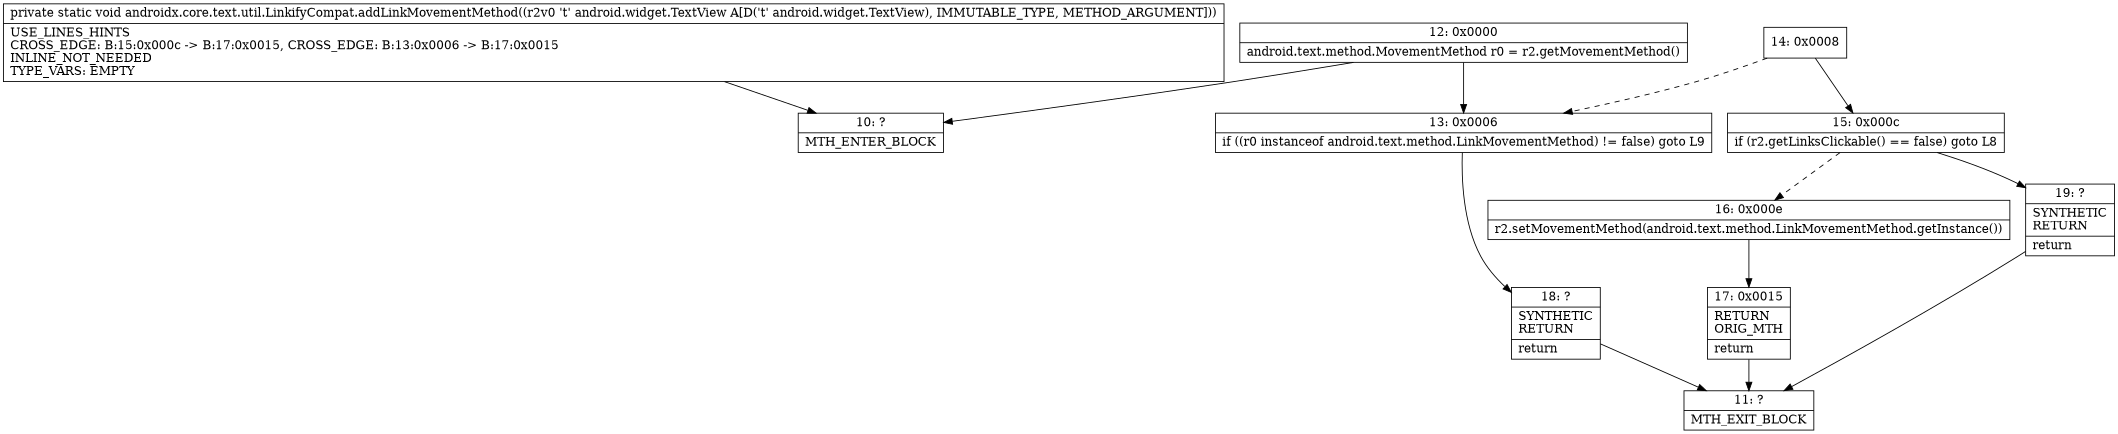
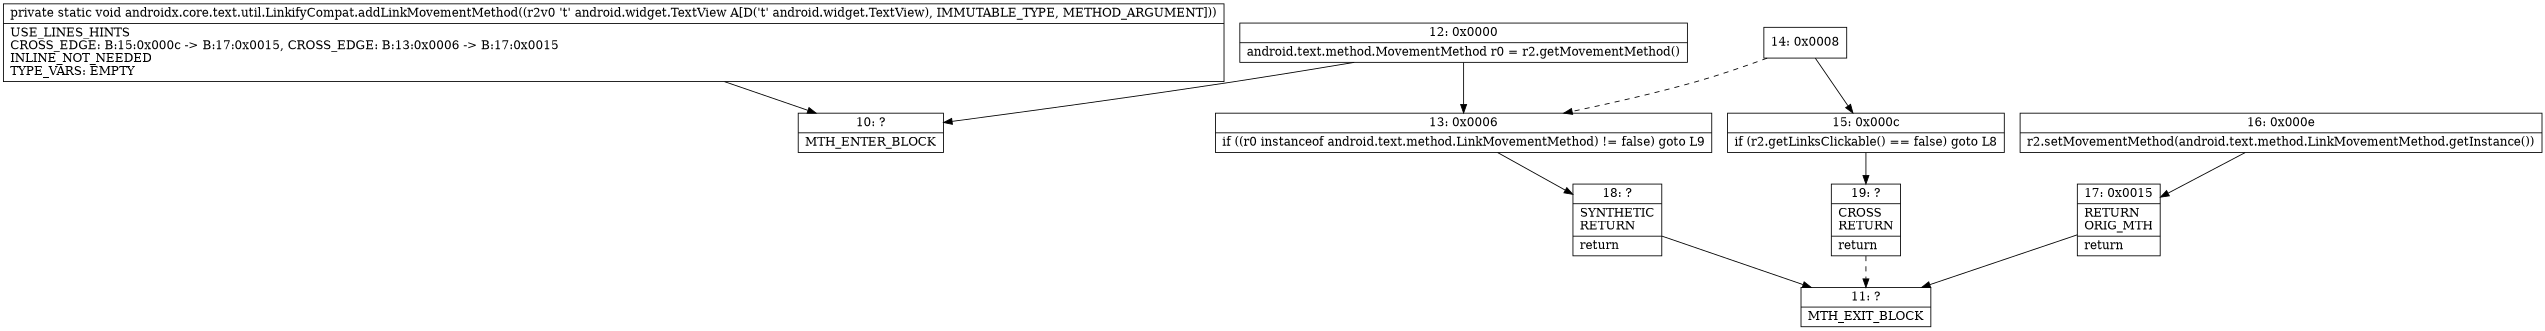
(1811, 174) -> none
(2070, 213) -> (1860, 213)
(1910, 321) -> (1866, 267)
